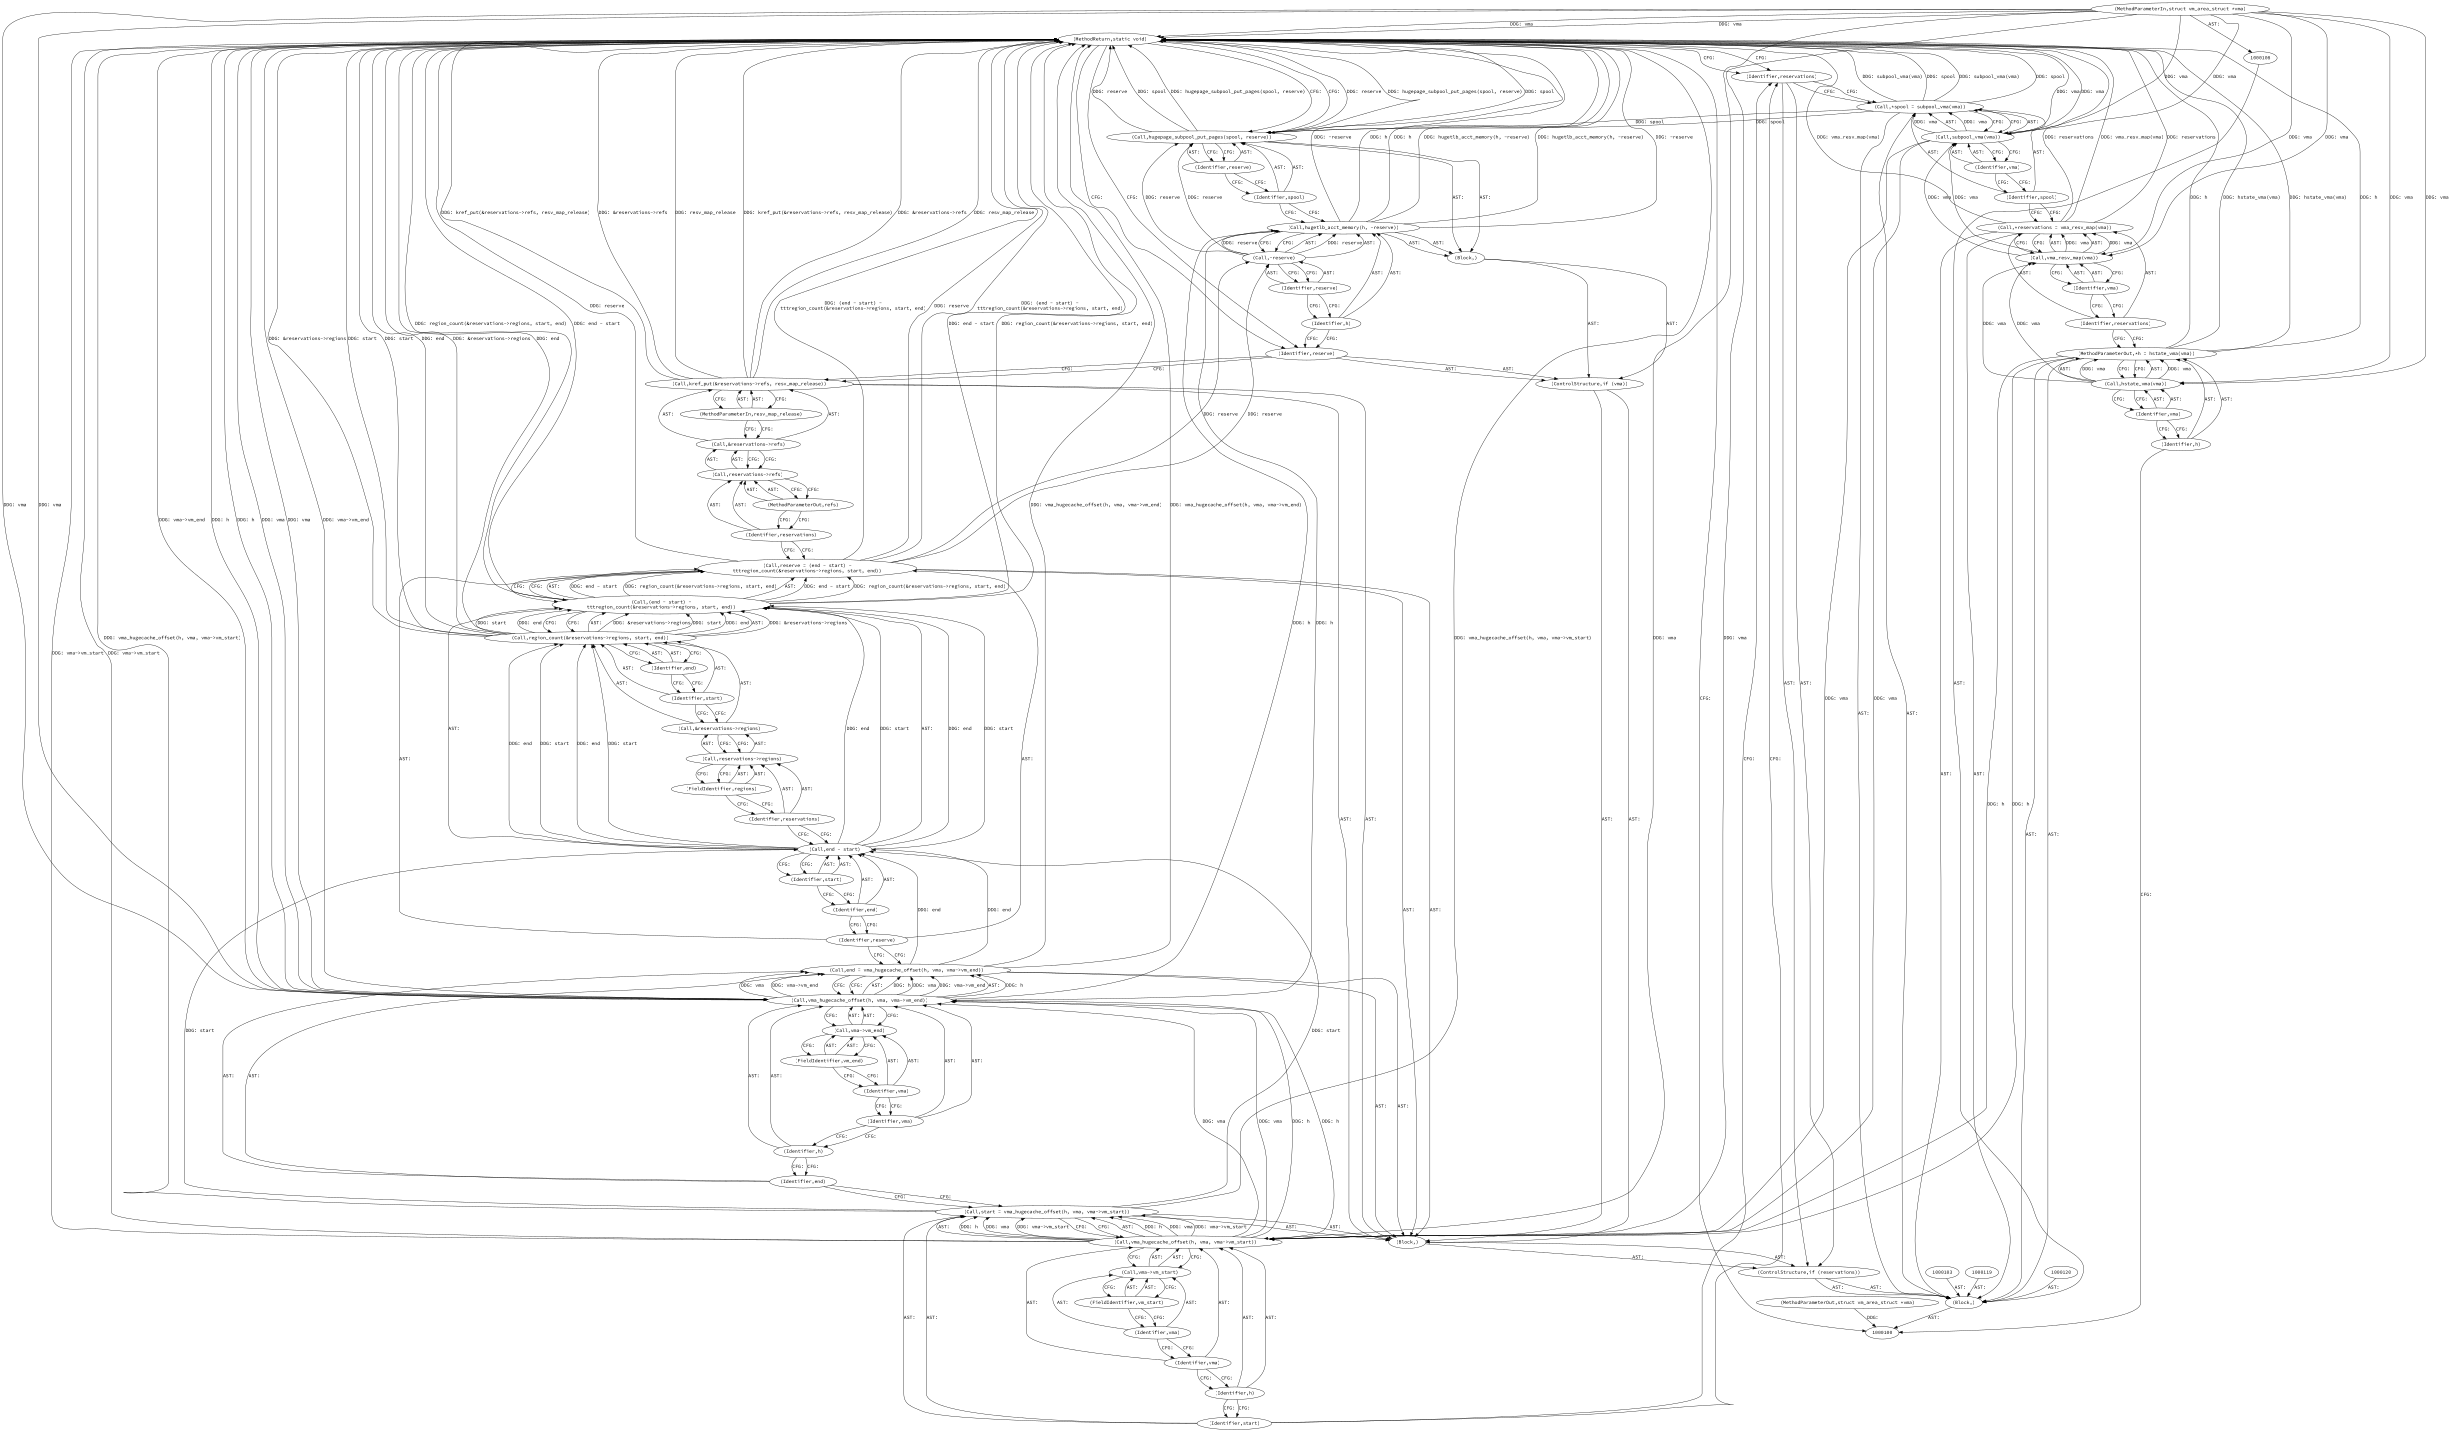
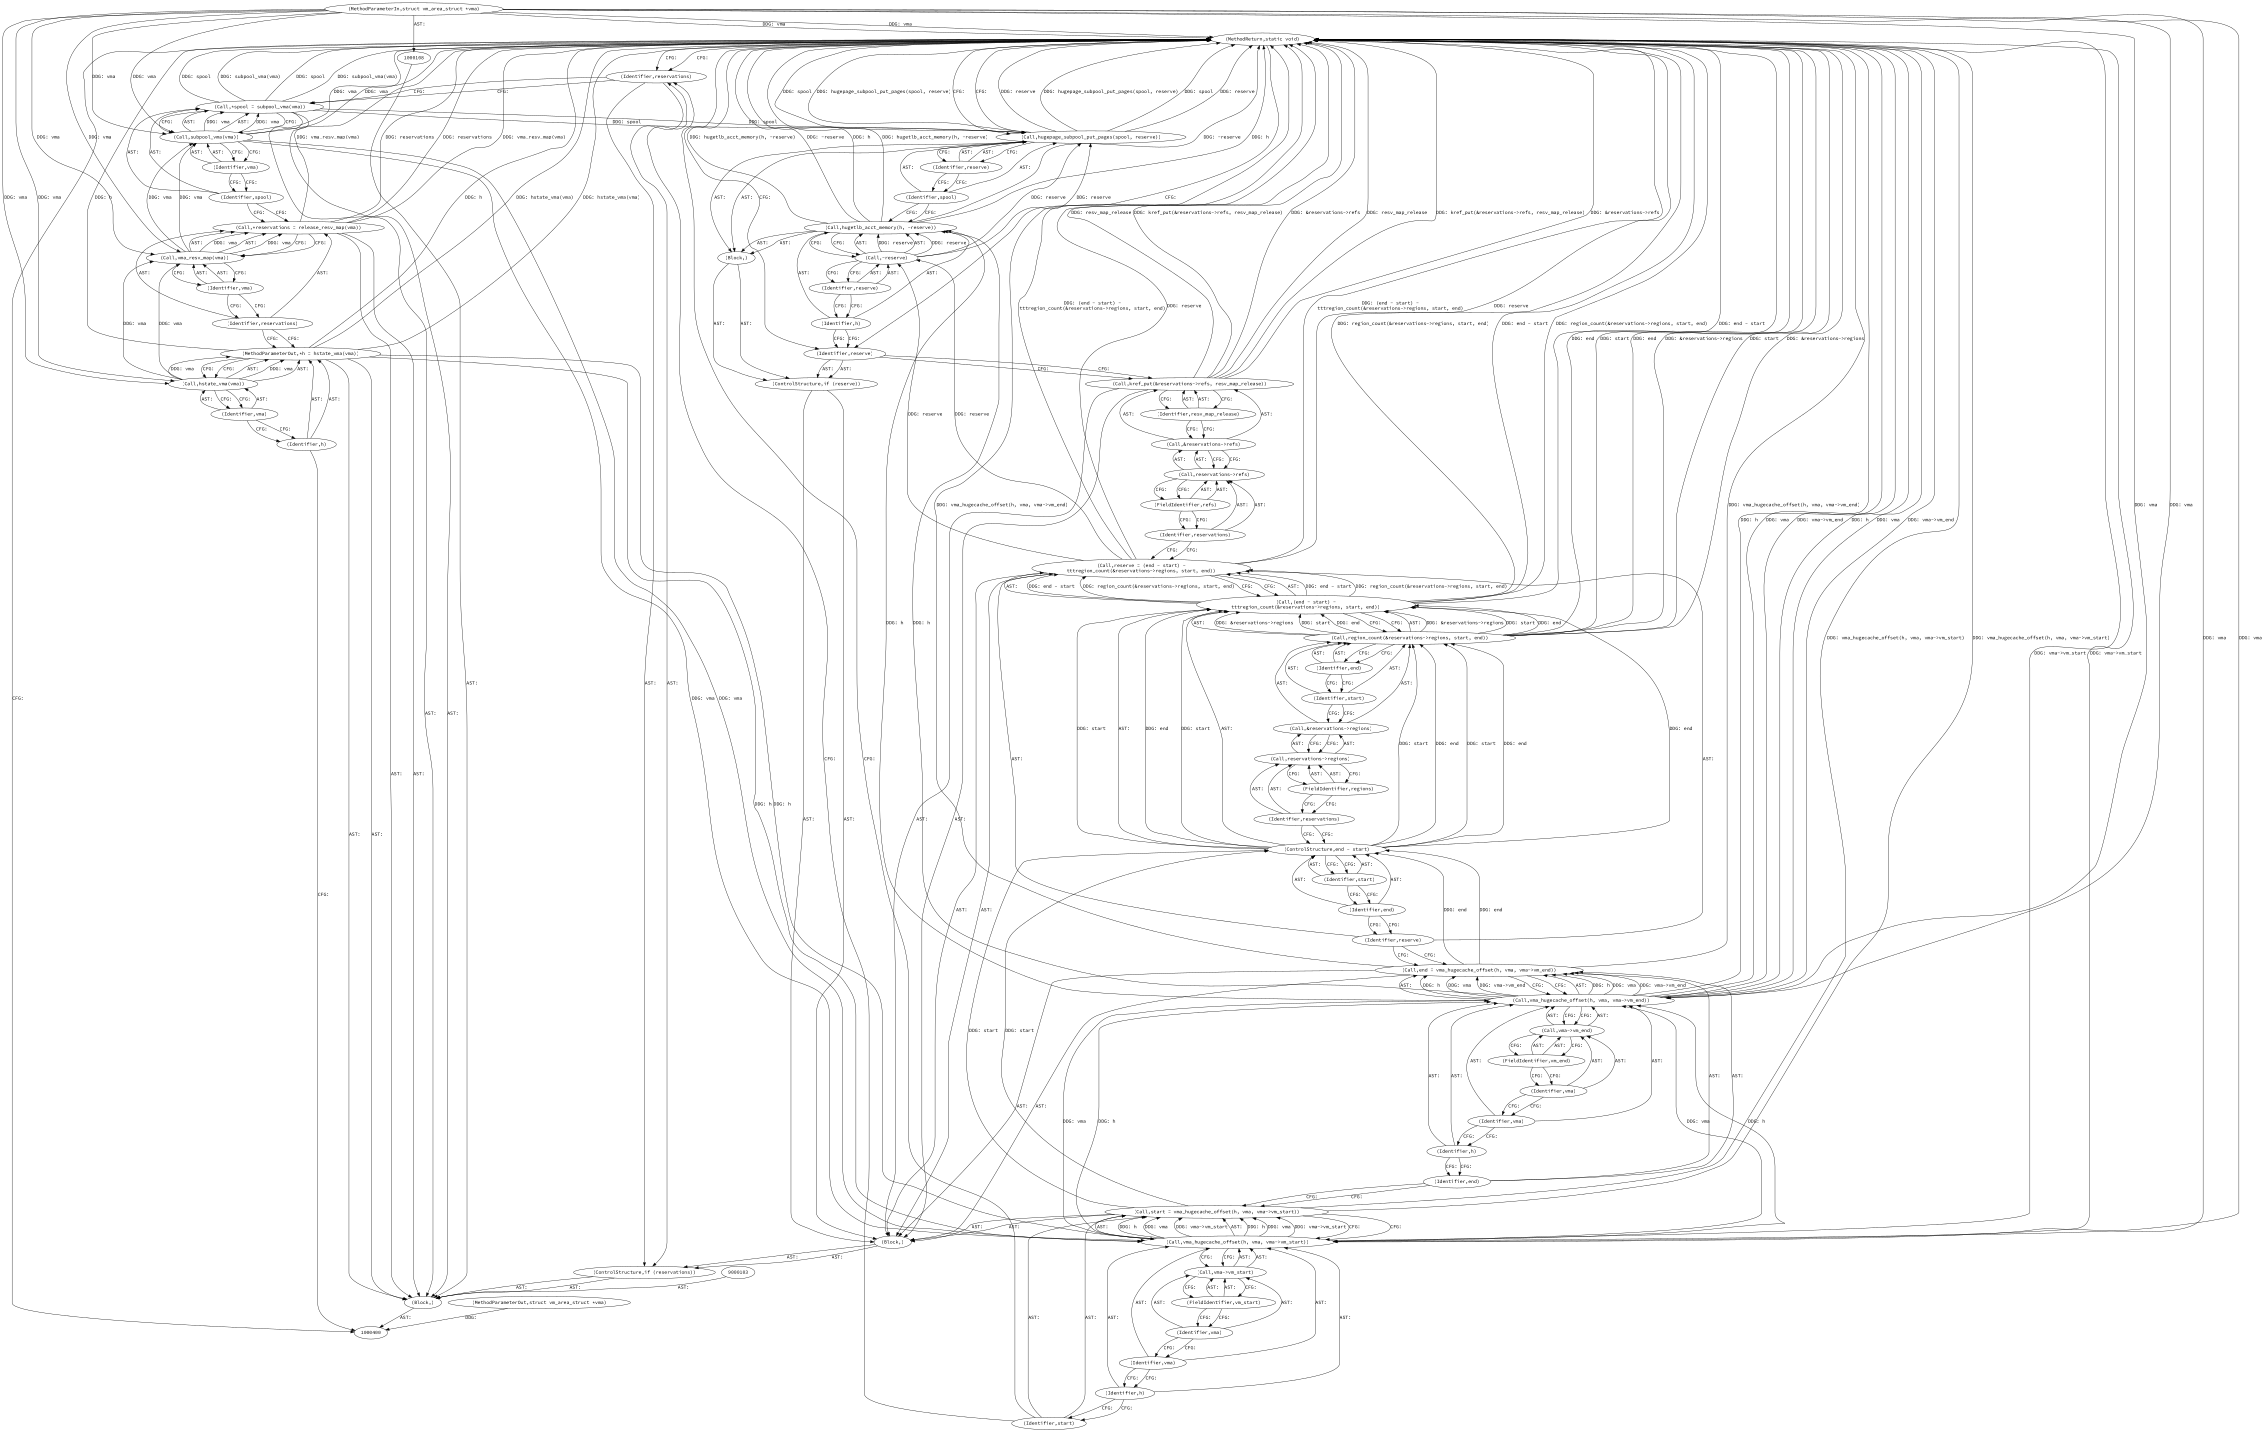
(2055, 228) -> (299, 228)
(1590, 384) -> (816, 384)
(751, 414) -> (1198, 414)
(803, 505) -> (1185, 505)
(835, 849) -> (1327, 849)
(1942, 1272) -> (738, 1272)
(1982, 1272) -> none
(2061, 1272) -> none
(1882, 1333) -> (371, 1333)
